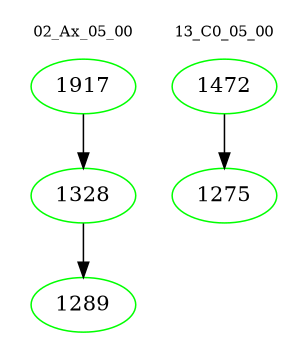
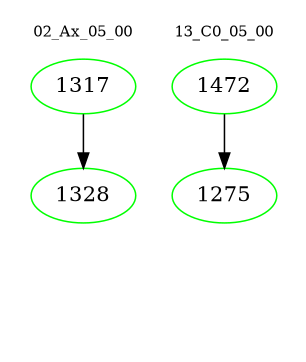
(83, 86) -> (83, 86)
(83, 305) -> none
